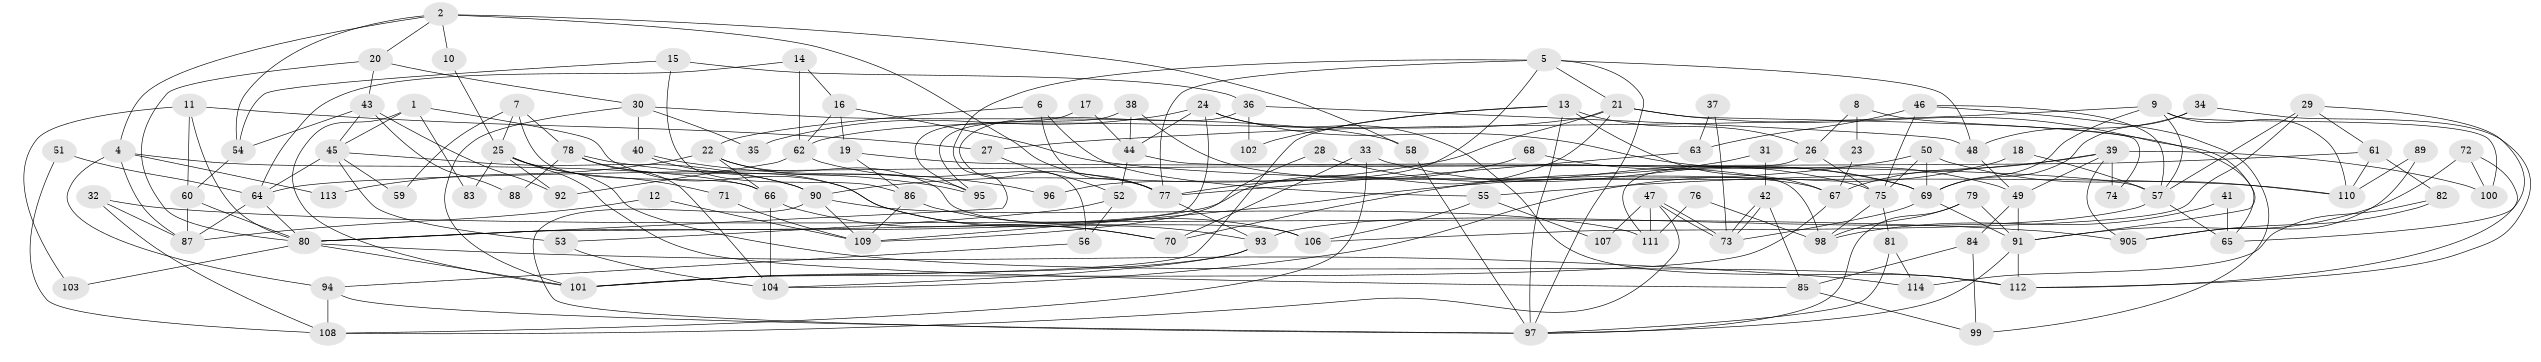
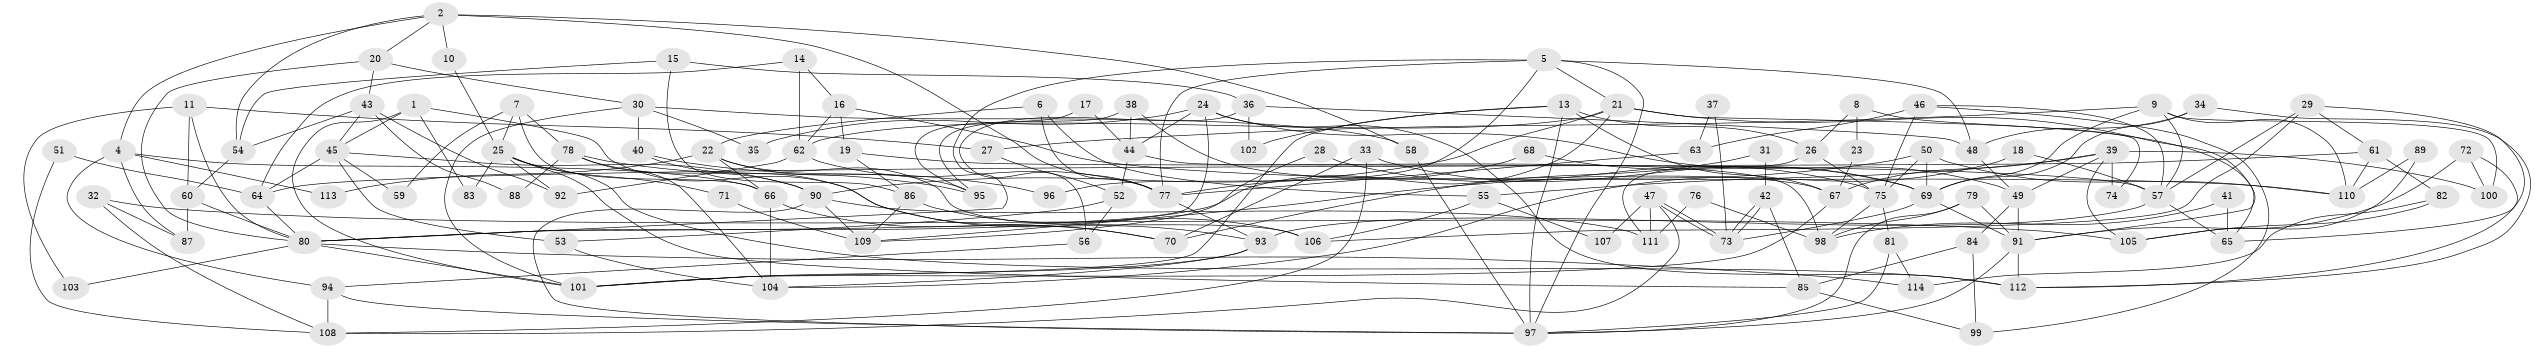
(655, 197) -> none
(222, 220) -> none
(2129, 242) -> (2129, 242)
